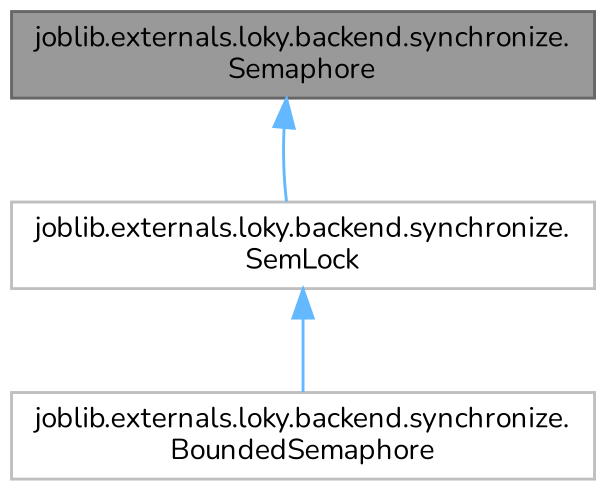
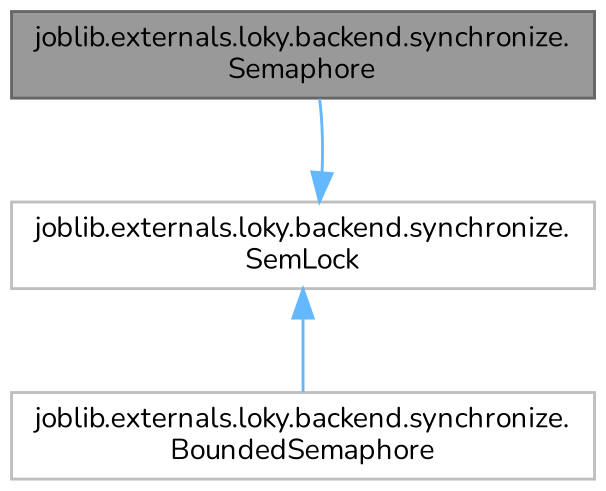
(284, 165) -> (322, 136)
